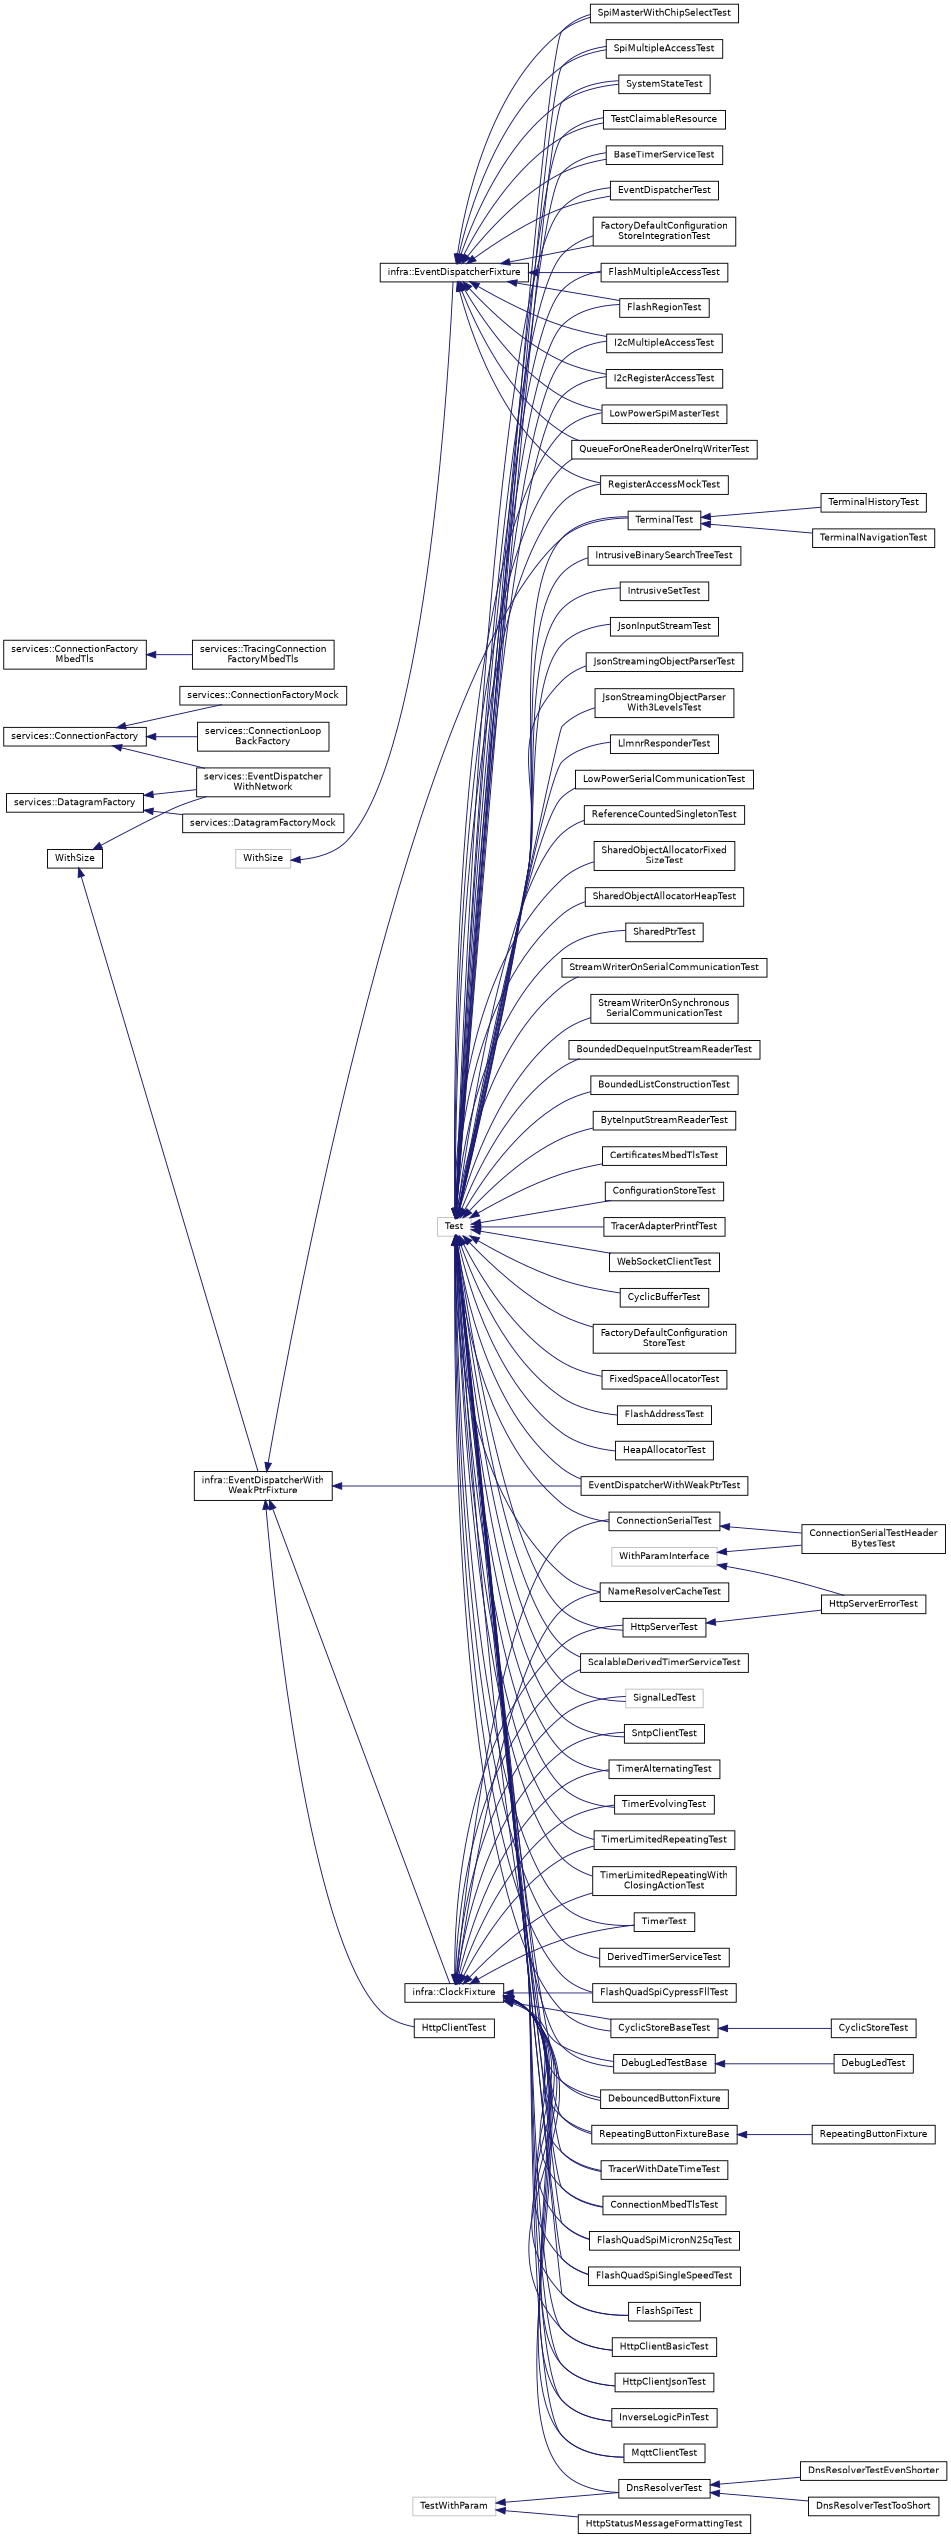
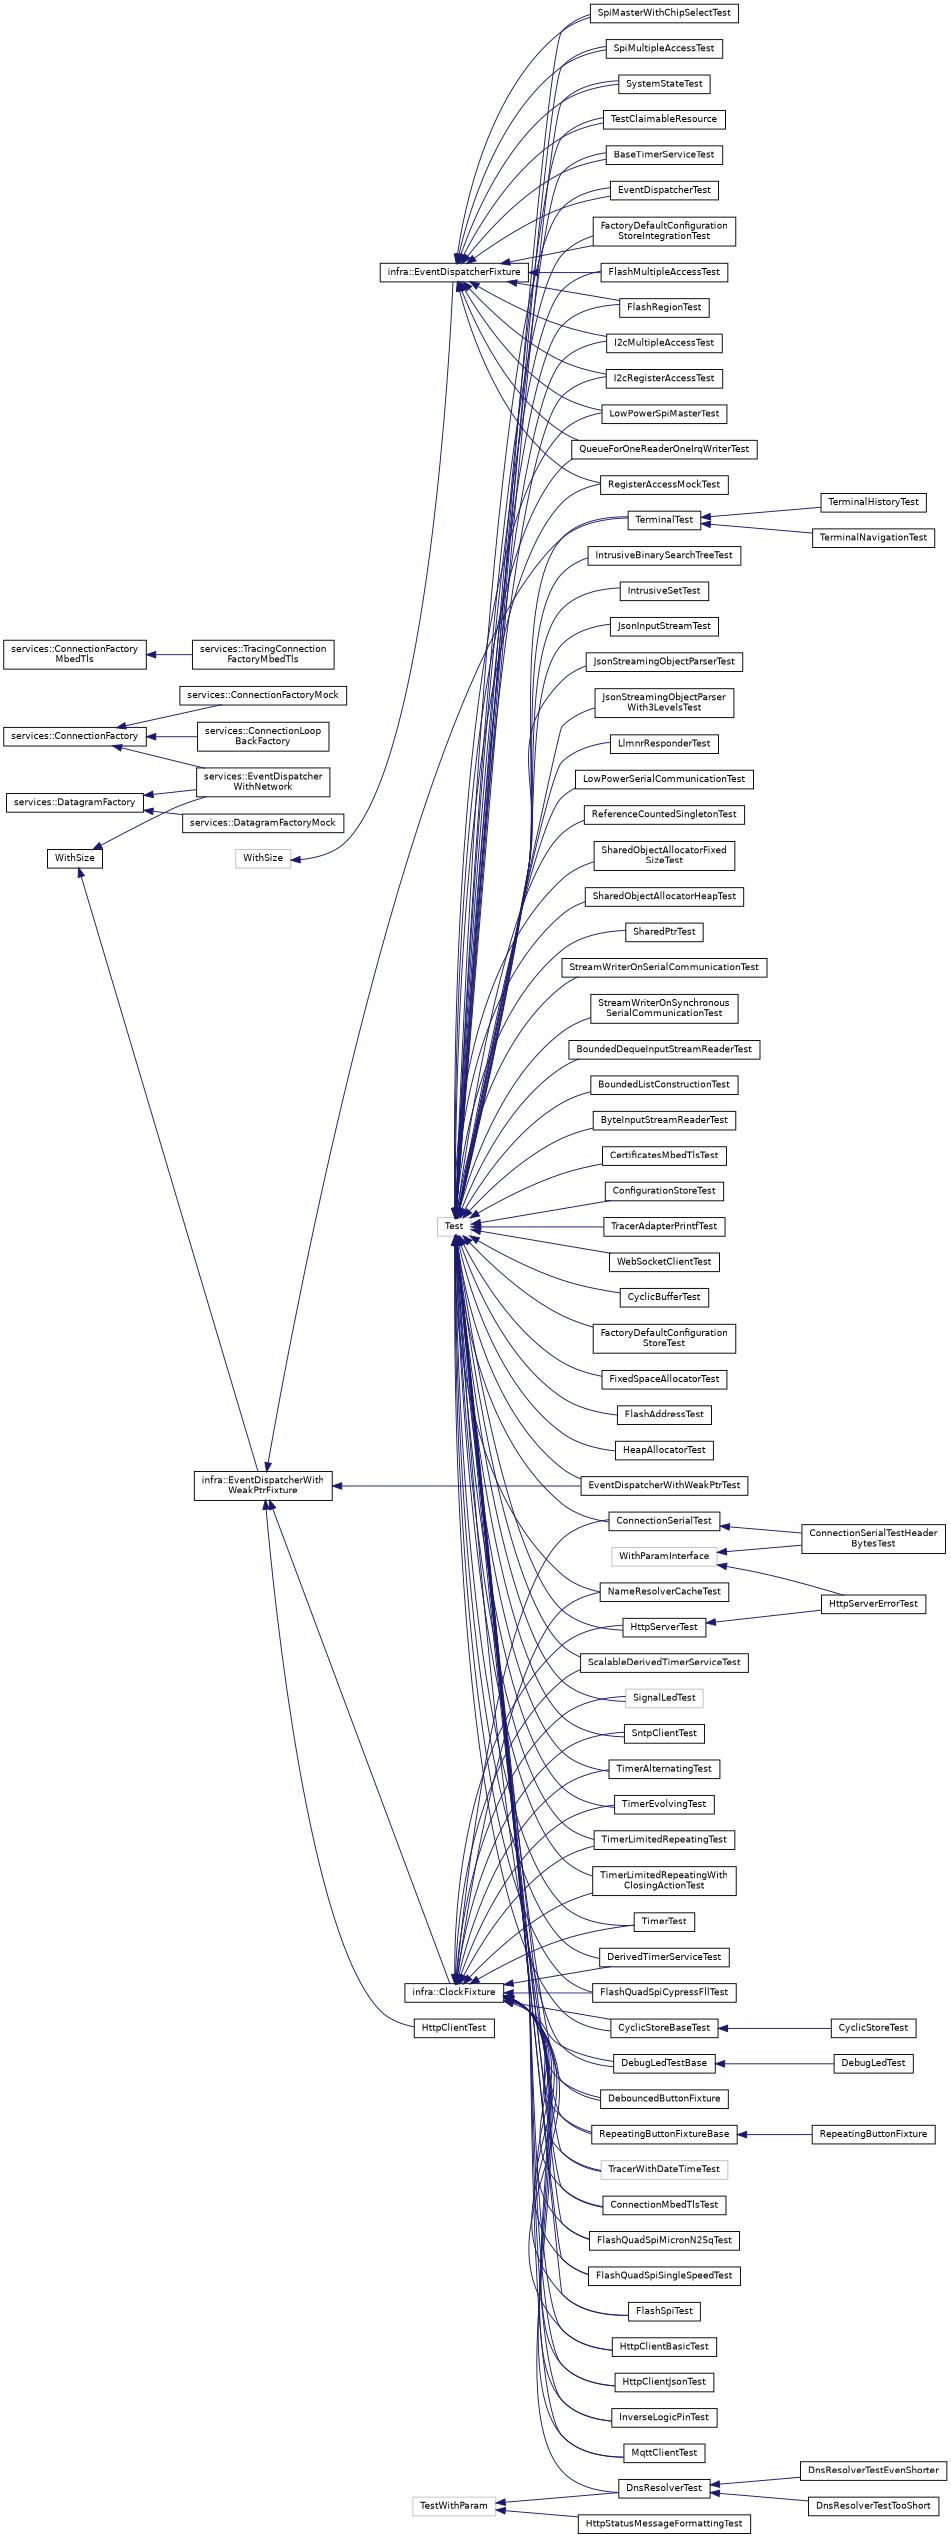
none -> (555, 1976)
(664, 2170) -> (664, 2170)
